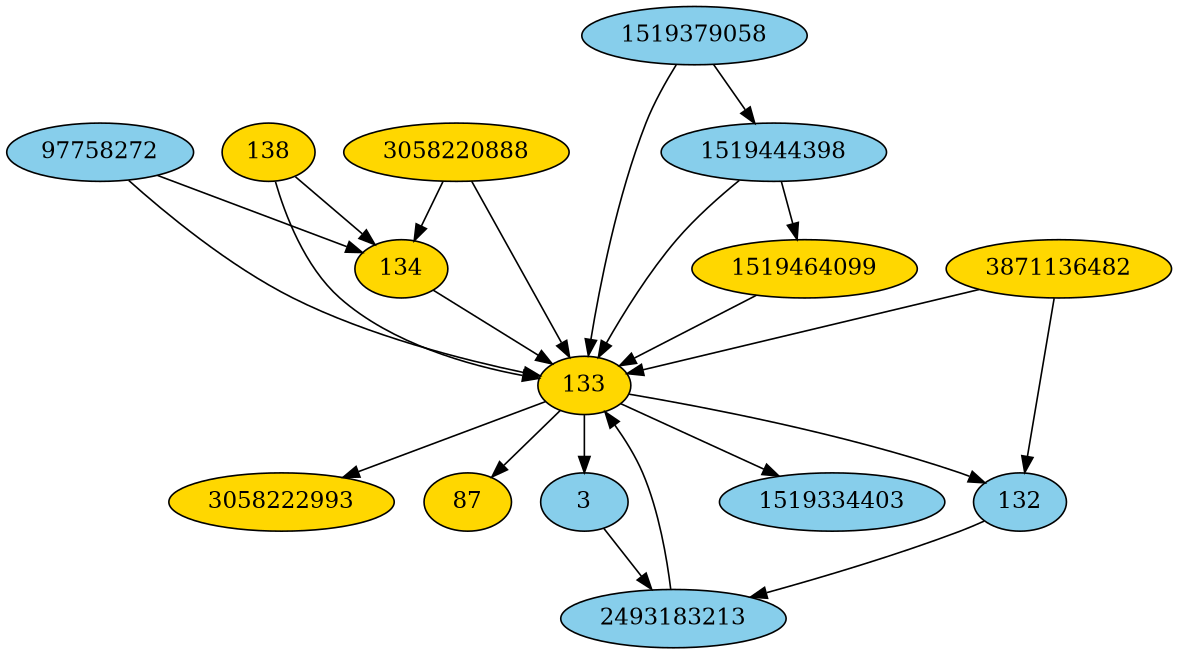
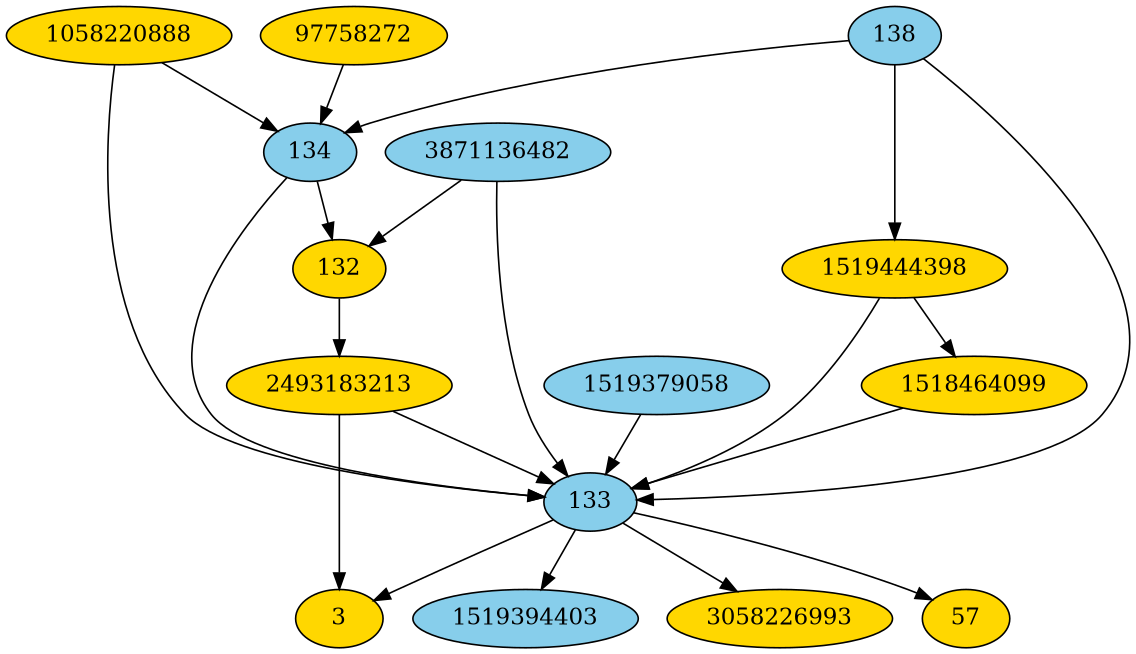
(729, 87) -> (895, 144)
(100, 152) -> (354, 36)
(269, 152) -> (895, 36)
(456, 152) -> (119, 36)
(774, 152) -> (895, 269)
(401, 269) -> (310, 152)
(805, 269) -> (974, 385)
(1059, 269) -> (498, 152)
(311, 307) -> none
(584, 385) -> (590, 502)
(801, 429) -> (323, 202)
(282, 502) -> (780, 619)
(468, 502) -> (966, 619)
(584, 502) -> (339, 619)
(832, 502) -> (526, 619)
(1020, 502) -> (339, 269)
(623, 552) -> (339, 494)
(673, 619) -> (339, 385)
